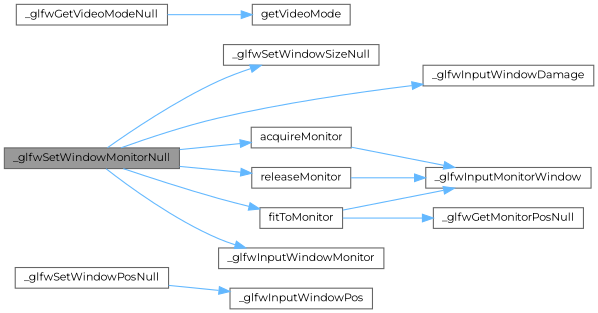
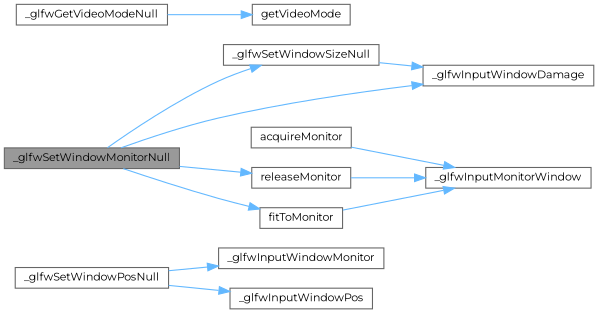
none -> (396, 64)
(210, 147) -> none
(168, 212) -> (188, 269)
(508, 218) -> none
